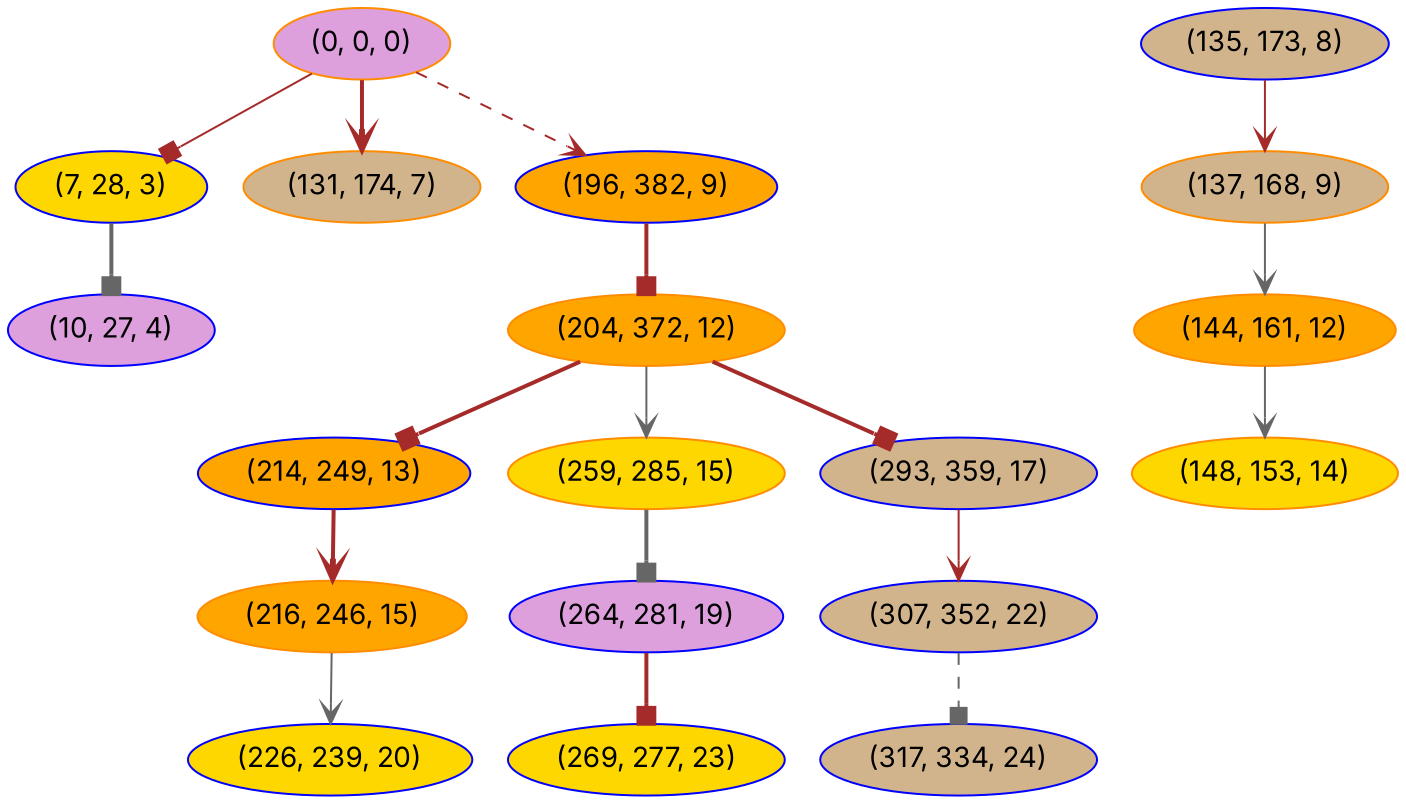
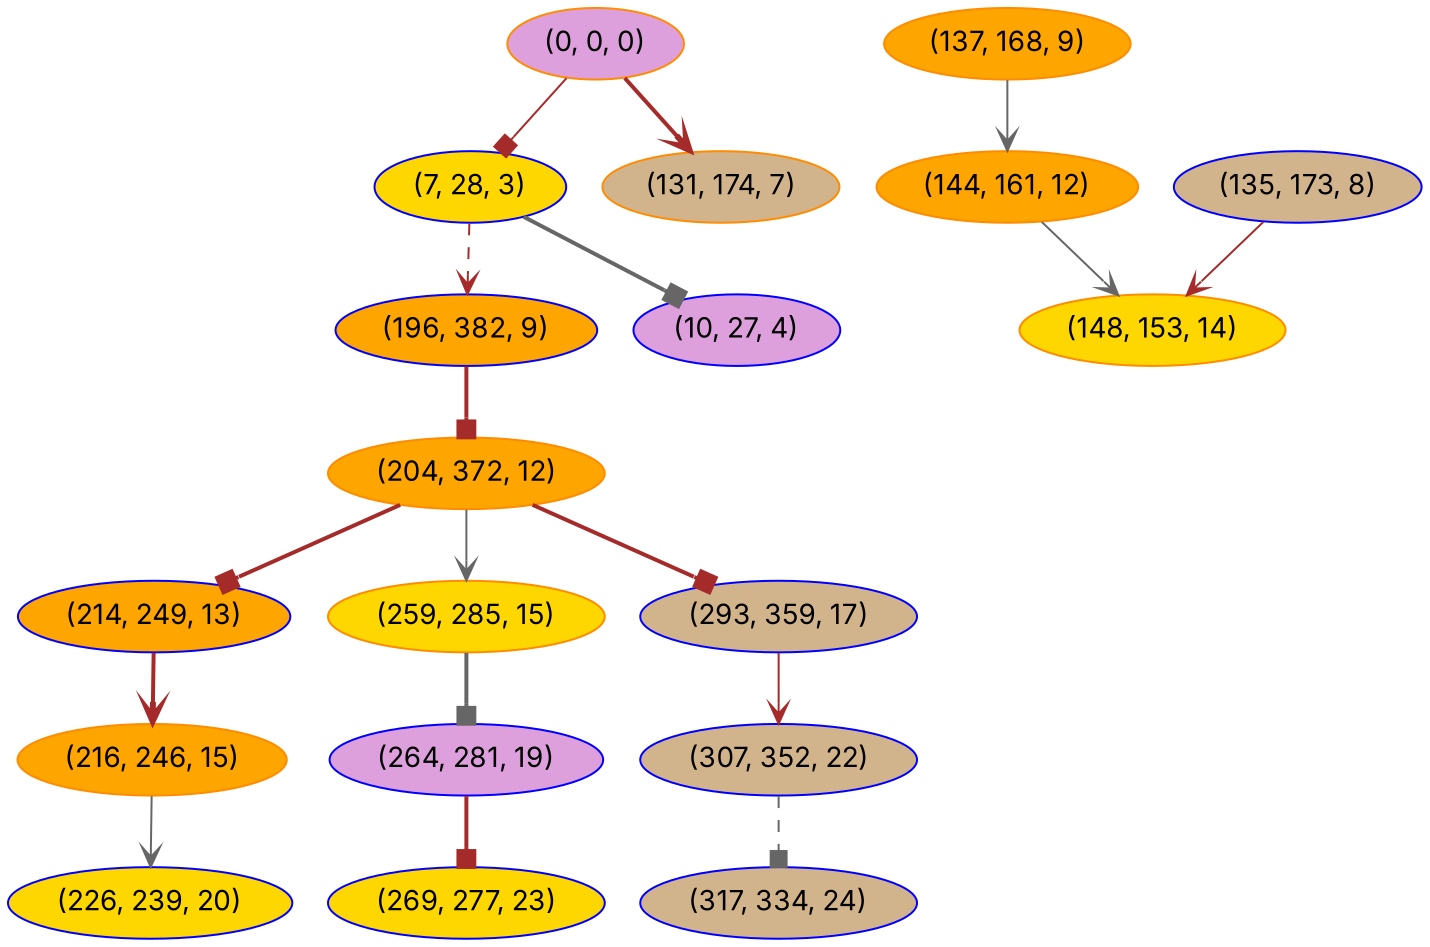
(1265, 106) -> (1232, 252)
(492, 109) -> (469, 249)
(1265, 187) -> (1007, 44)
